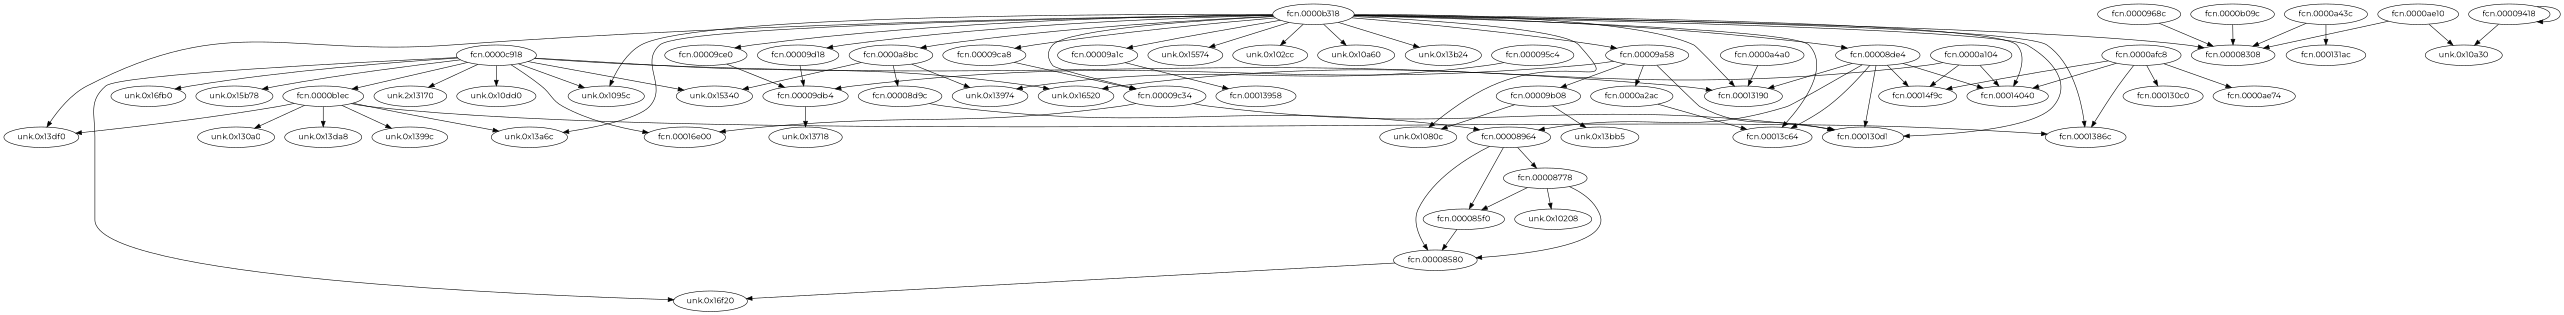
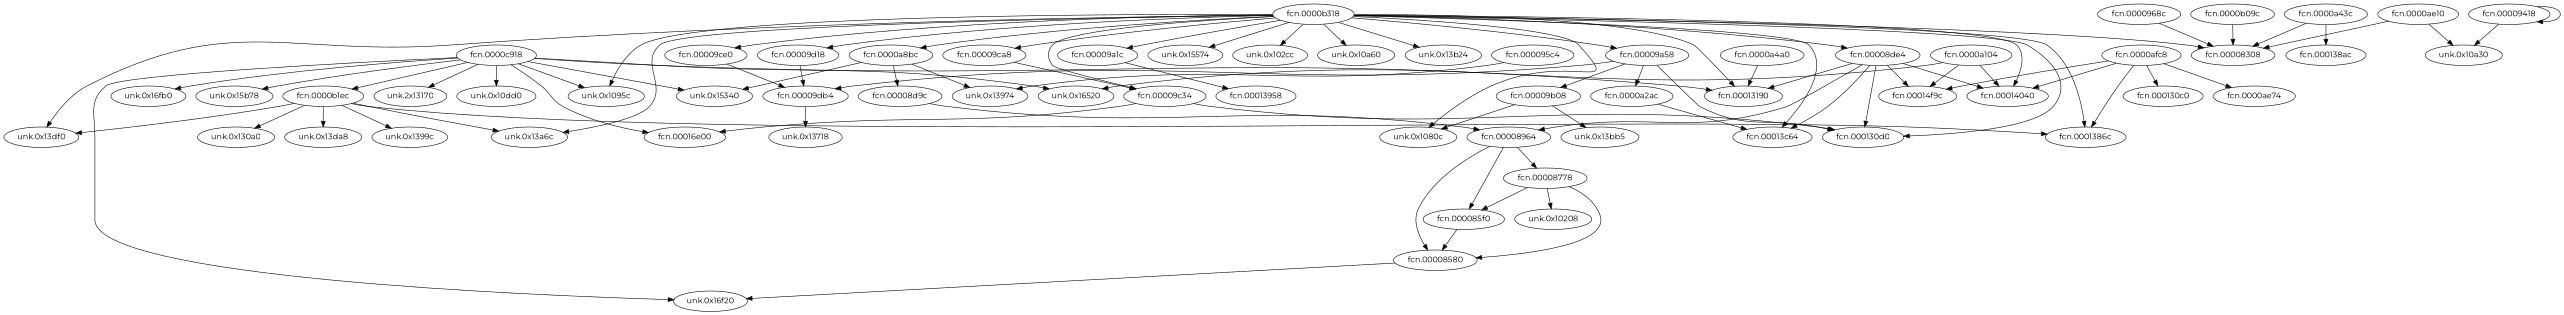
(2326, 55) -> (2326, 55)
(1863, 137) -> (1863, 137)
